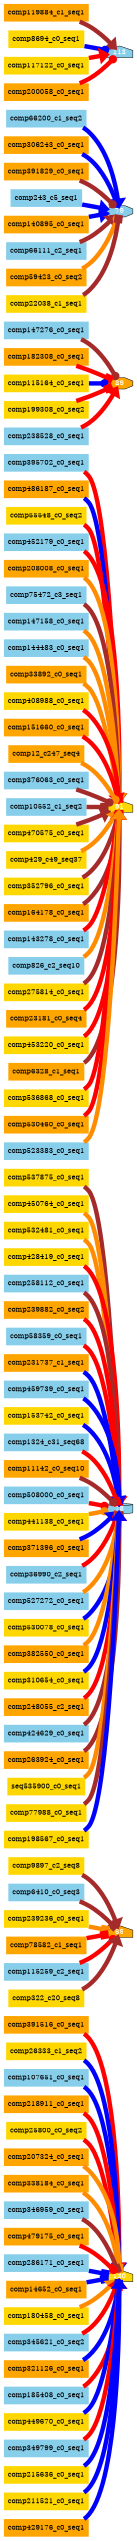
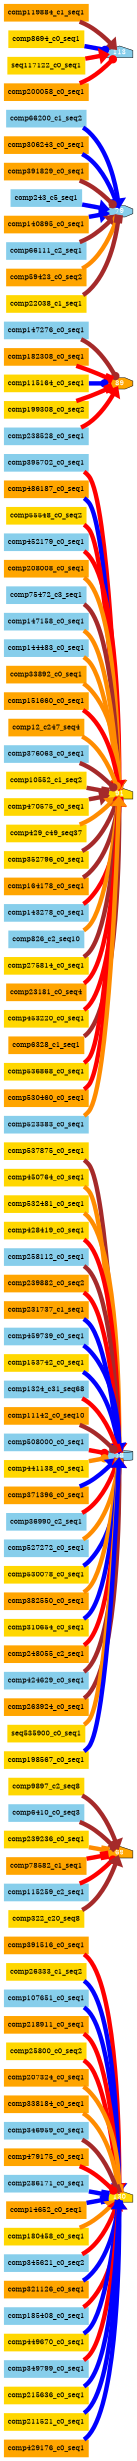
(46, 66) -> (46, 66)
(46, 701) -> none
(46, 807) -> (46, 781)
(46, 1336) -> none
(46, 1813) -> none
